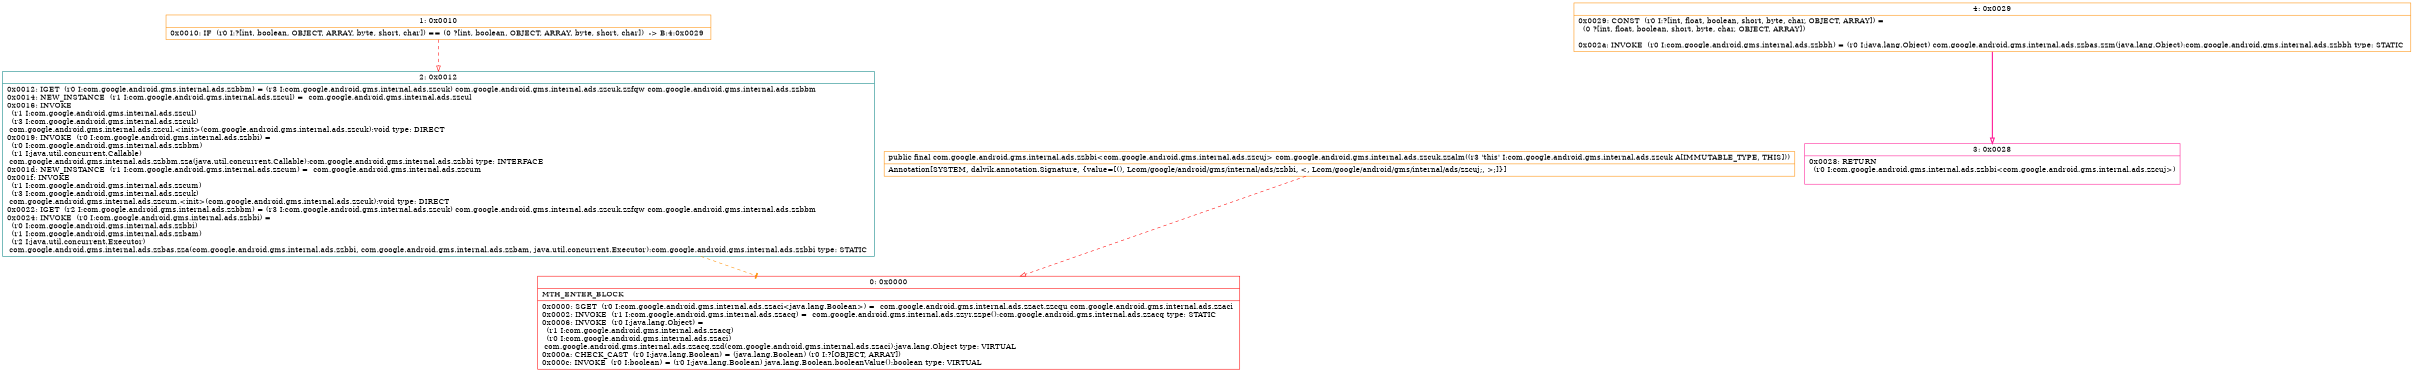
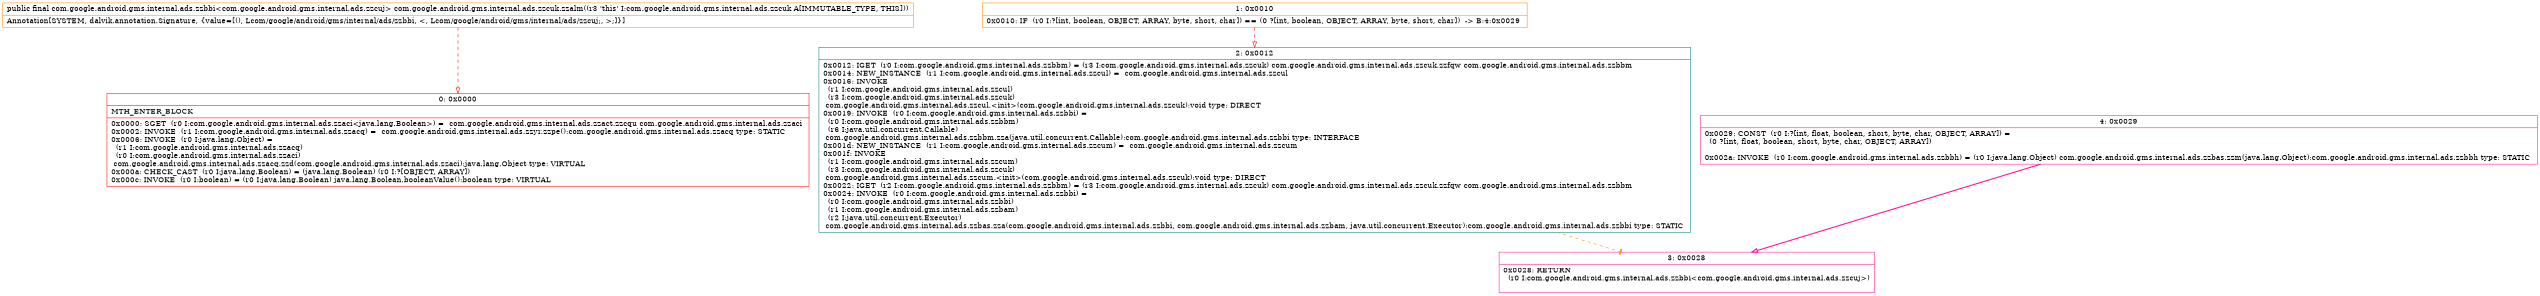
(1992, 27) -> (2119, 140)
(75, 154) -> (891, 130)
(728, 266) -> (1588, 242)
